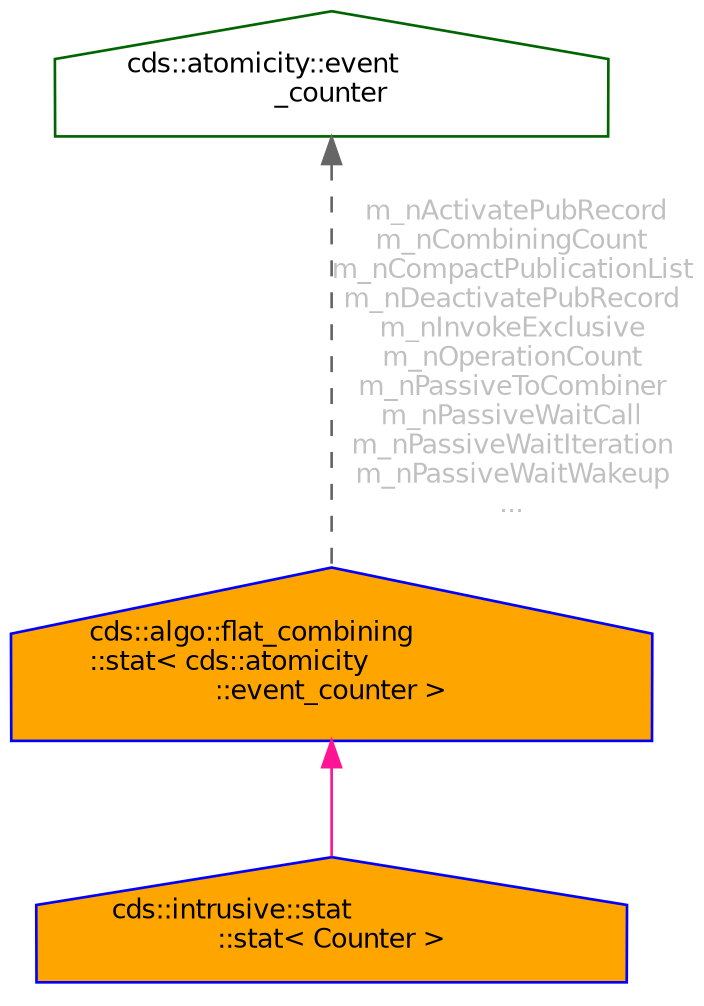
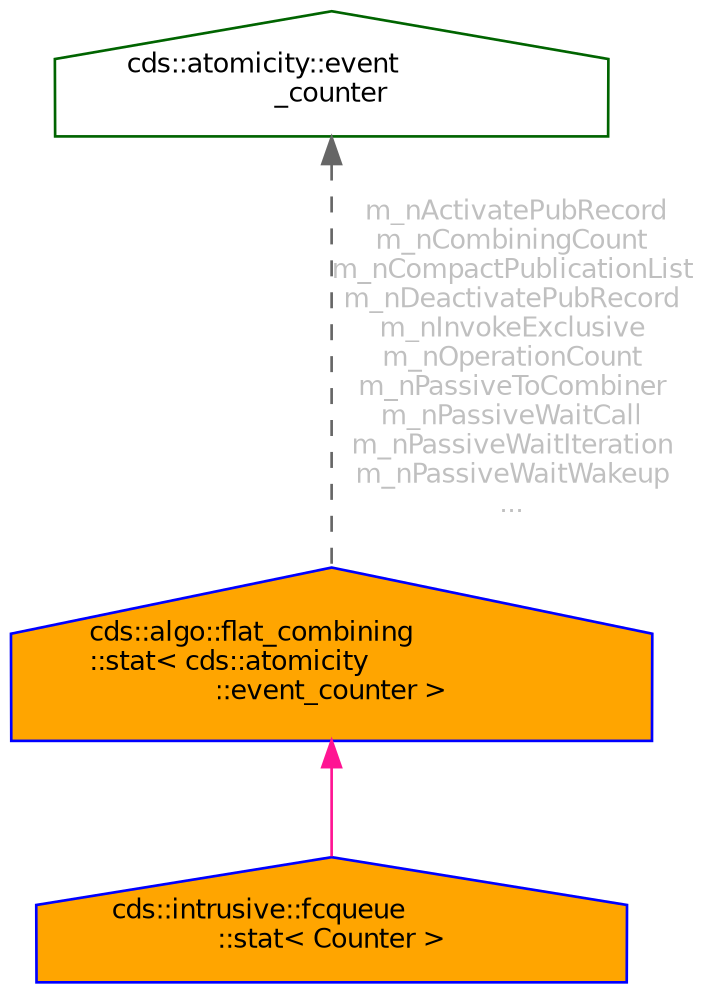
(332, 926) -> (332, 926)
